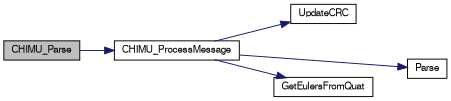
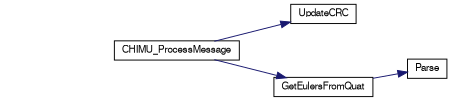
(42, 50) -> none
(319, 61) -> (385, 76)
